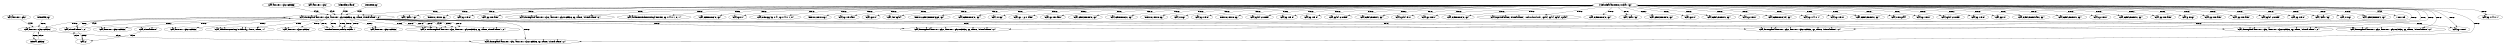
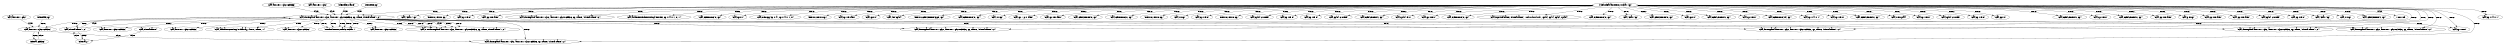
(2031, 17) -> none
(83, 42) -> (83, 42)
